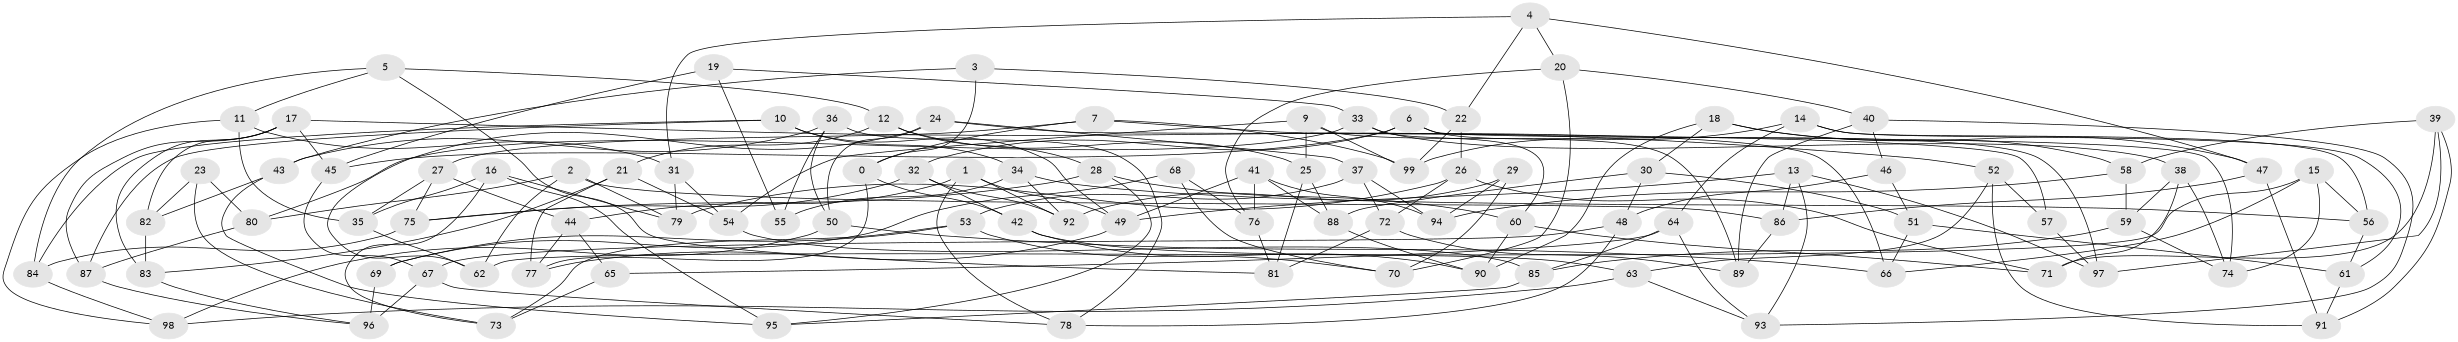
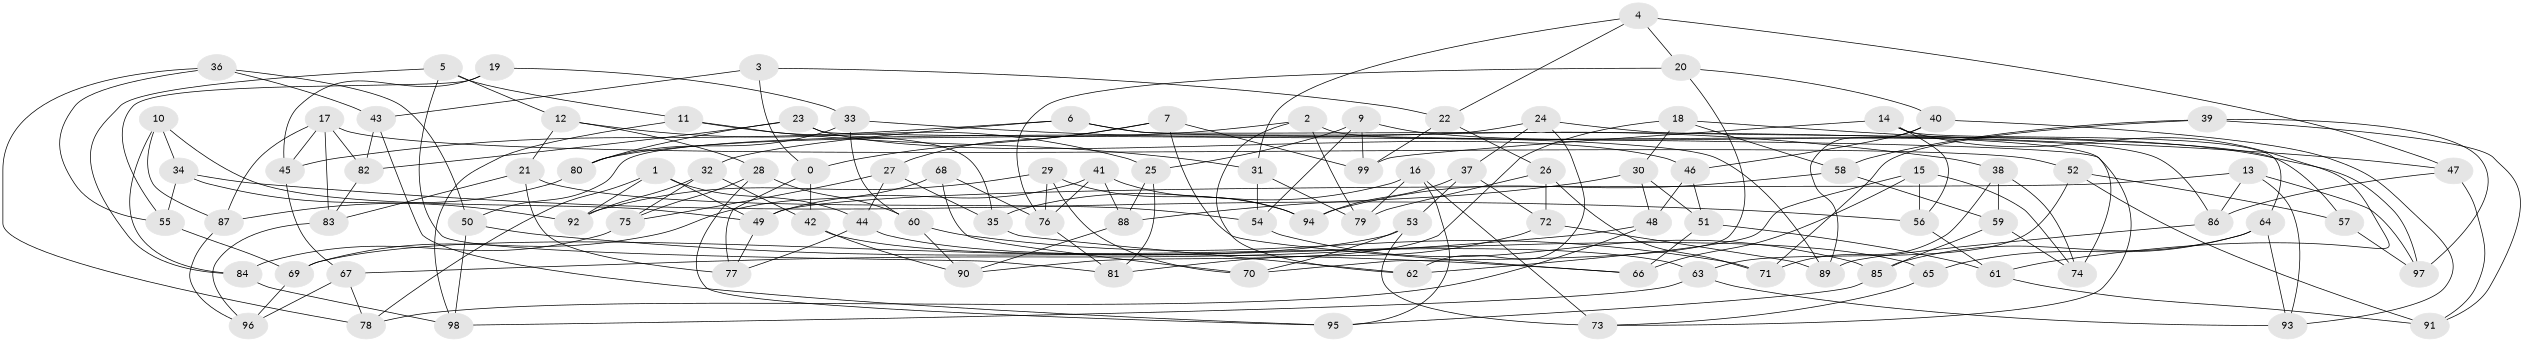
none -> (1223, 146)
none -> (1046, 197)
none -> (226, 245)
